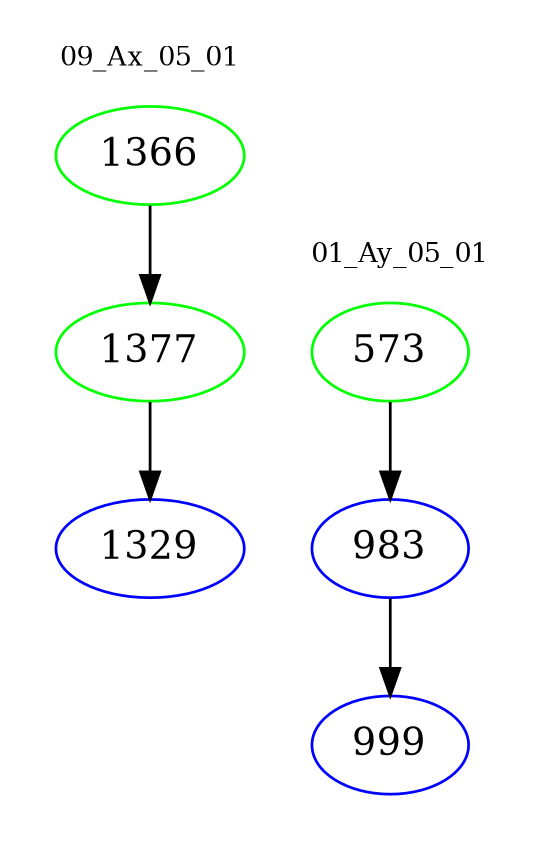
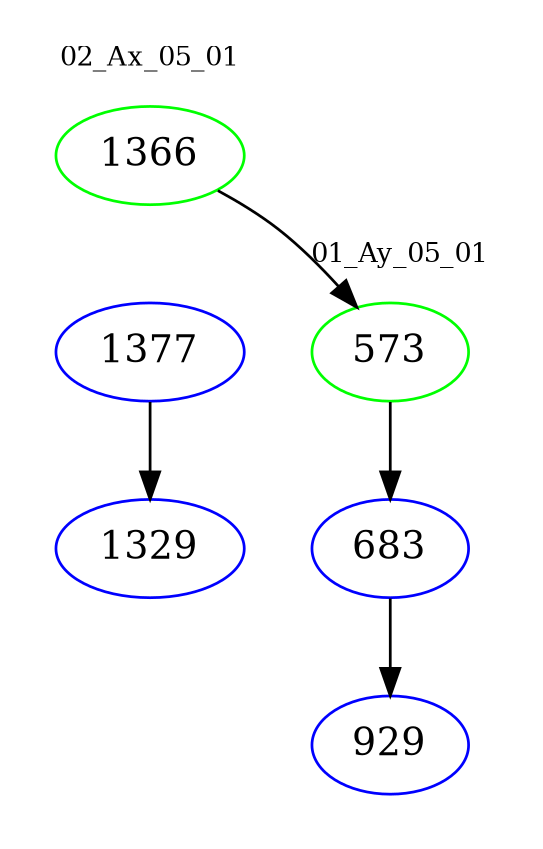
(150, 59) -> (150, 59)
(150, 240) -> (306, 253)
(150, 352) -> (150, 352)
(390, 549) -> (390, 549)
(390, 745) -> (390, 745)
